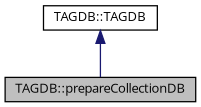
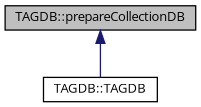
(100, 60) -> (100, 60)
